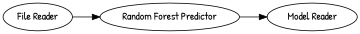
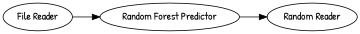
(312, 17) -> (312, 17)
